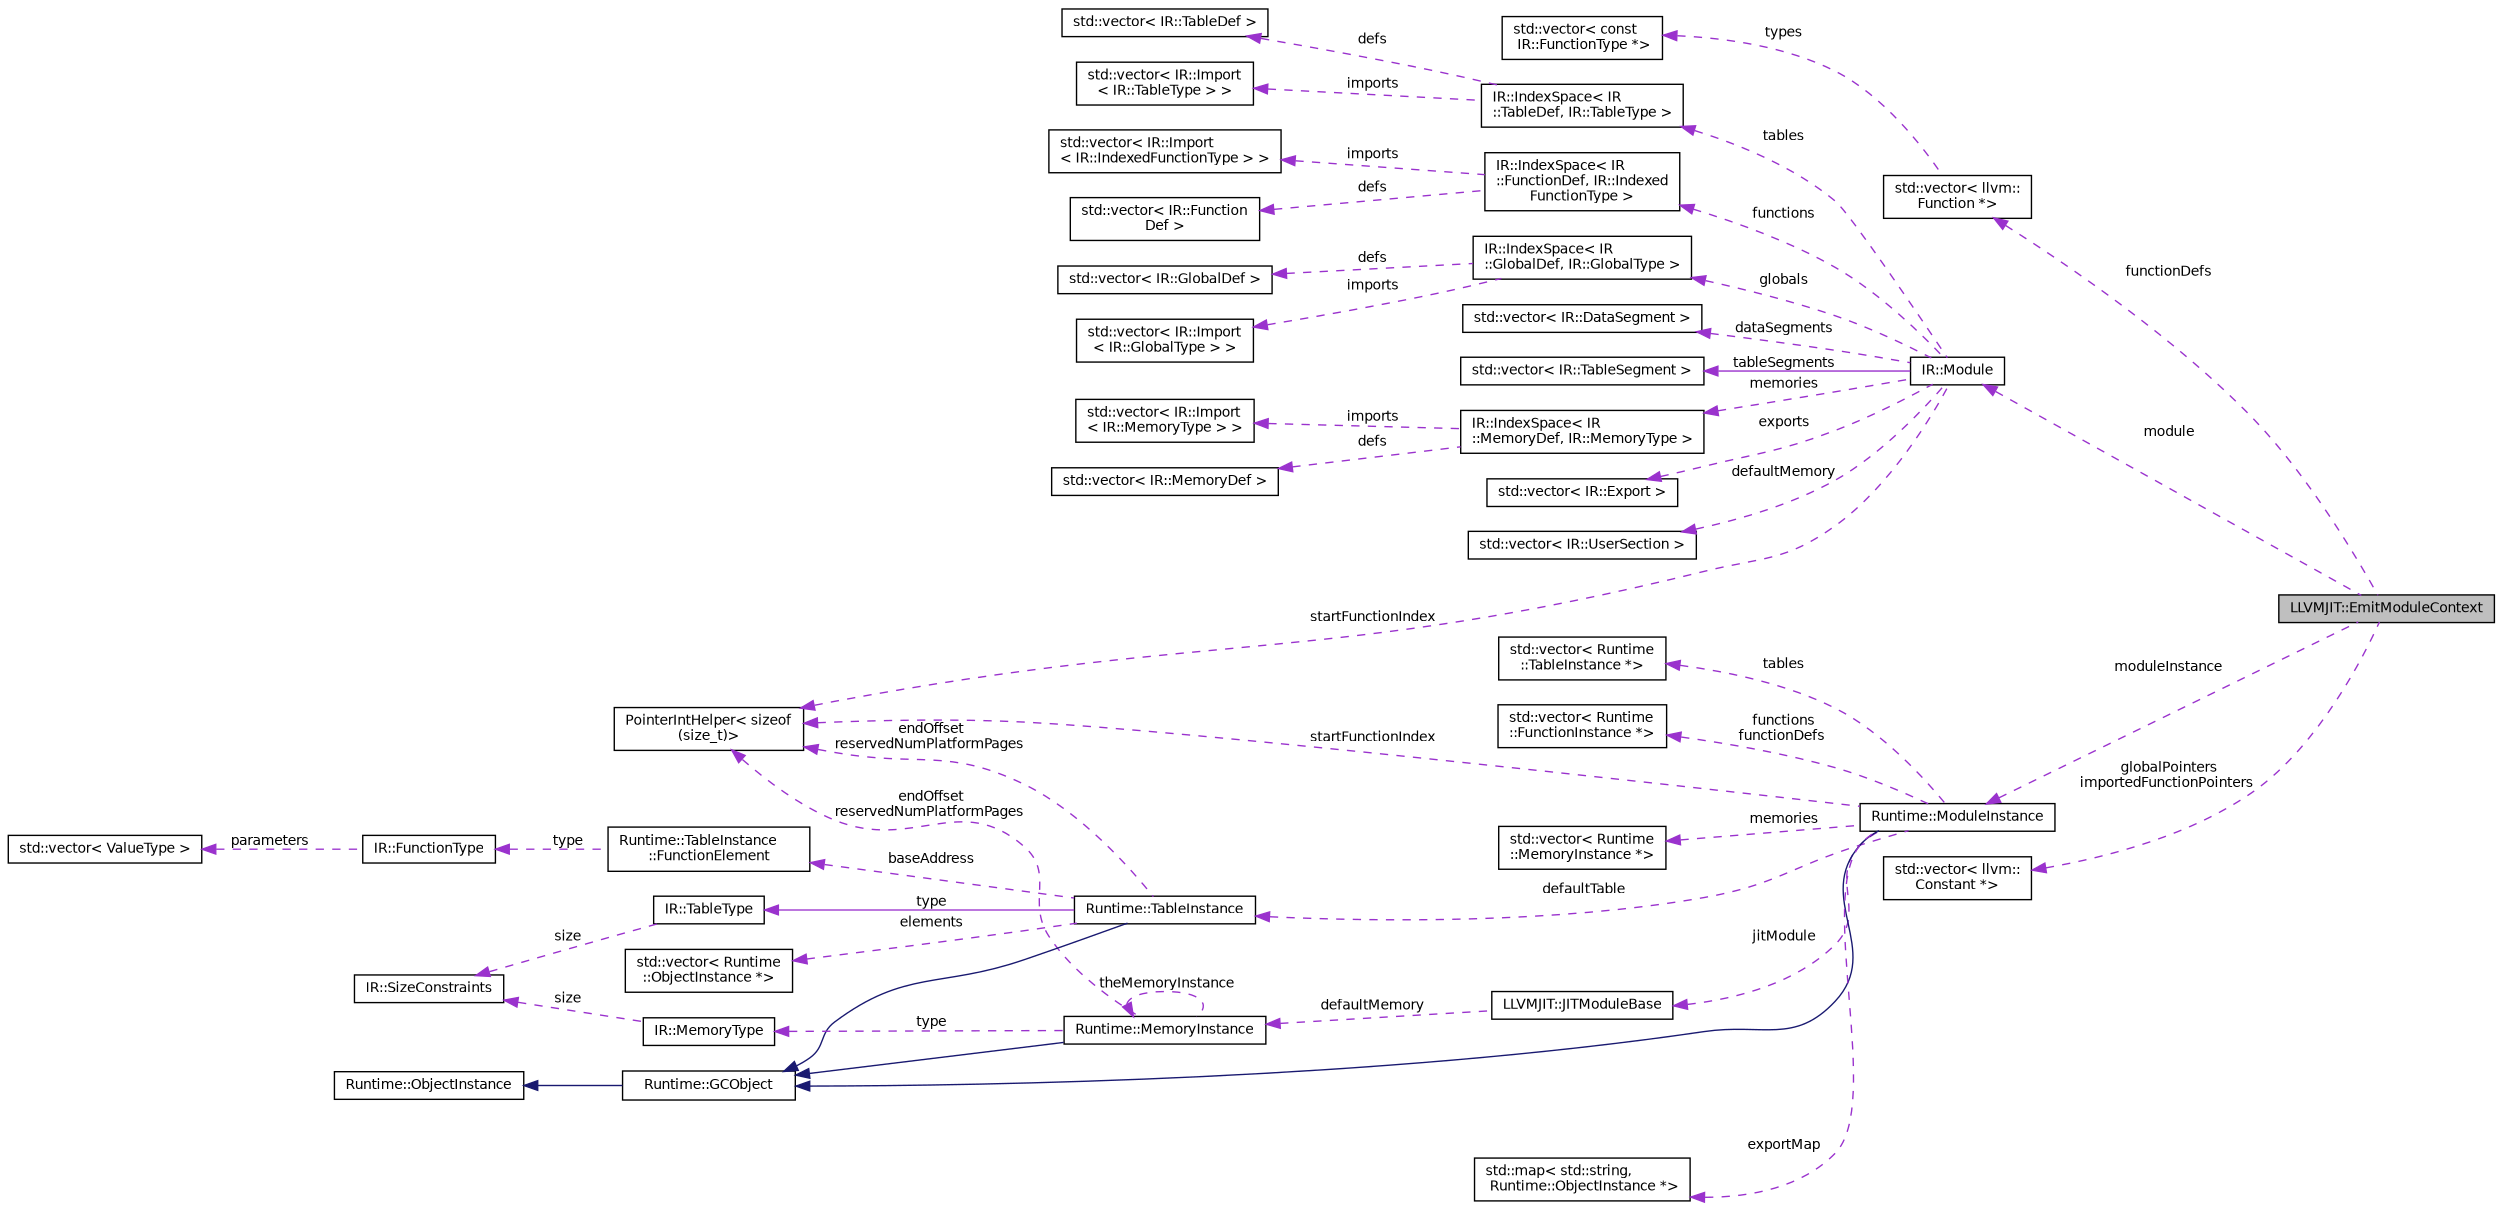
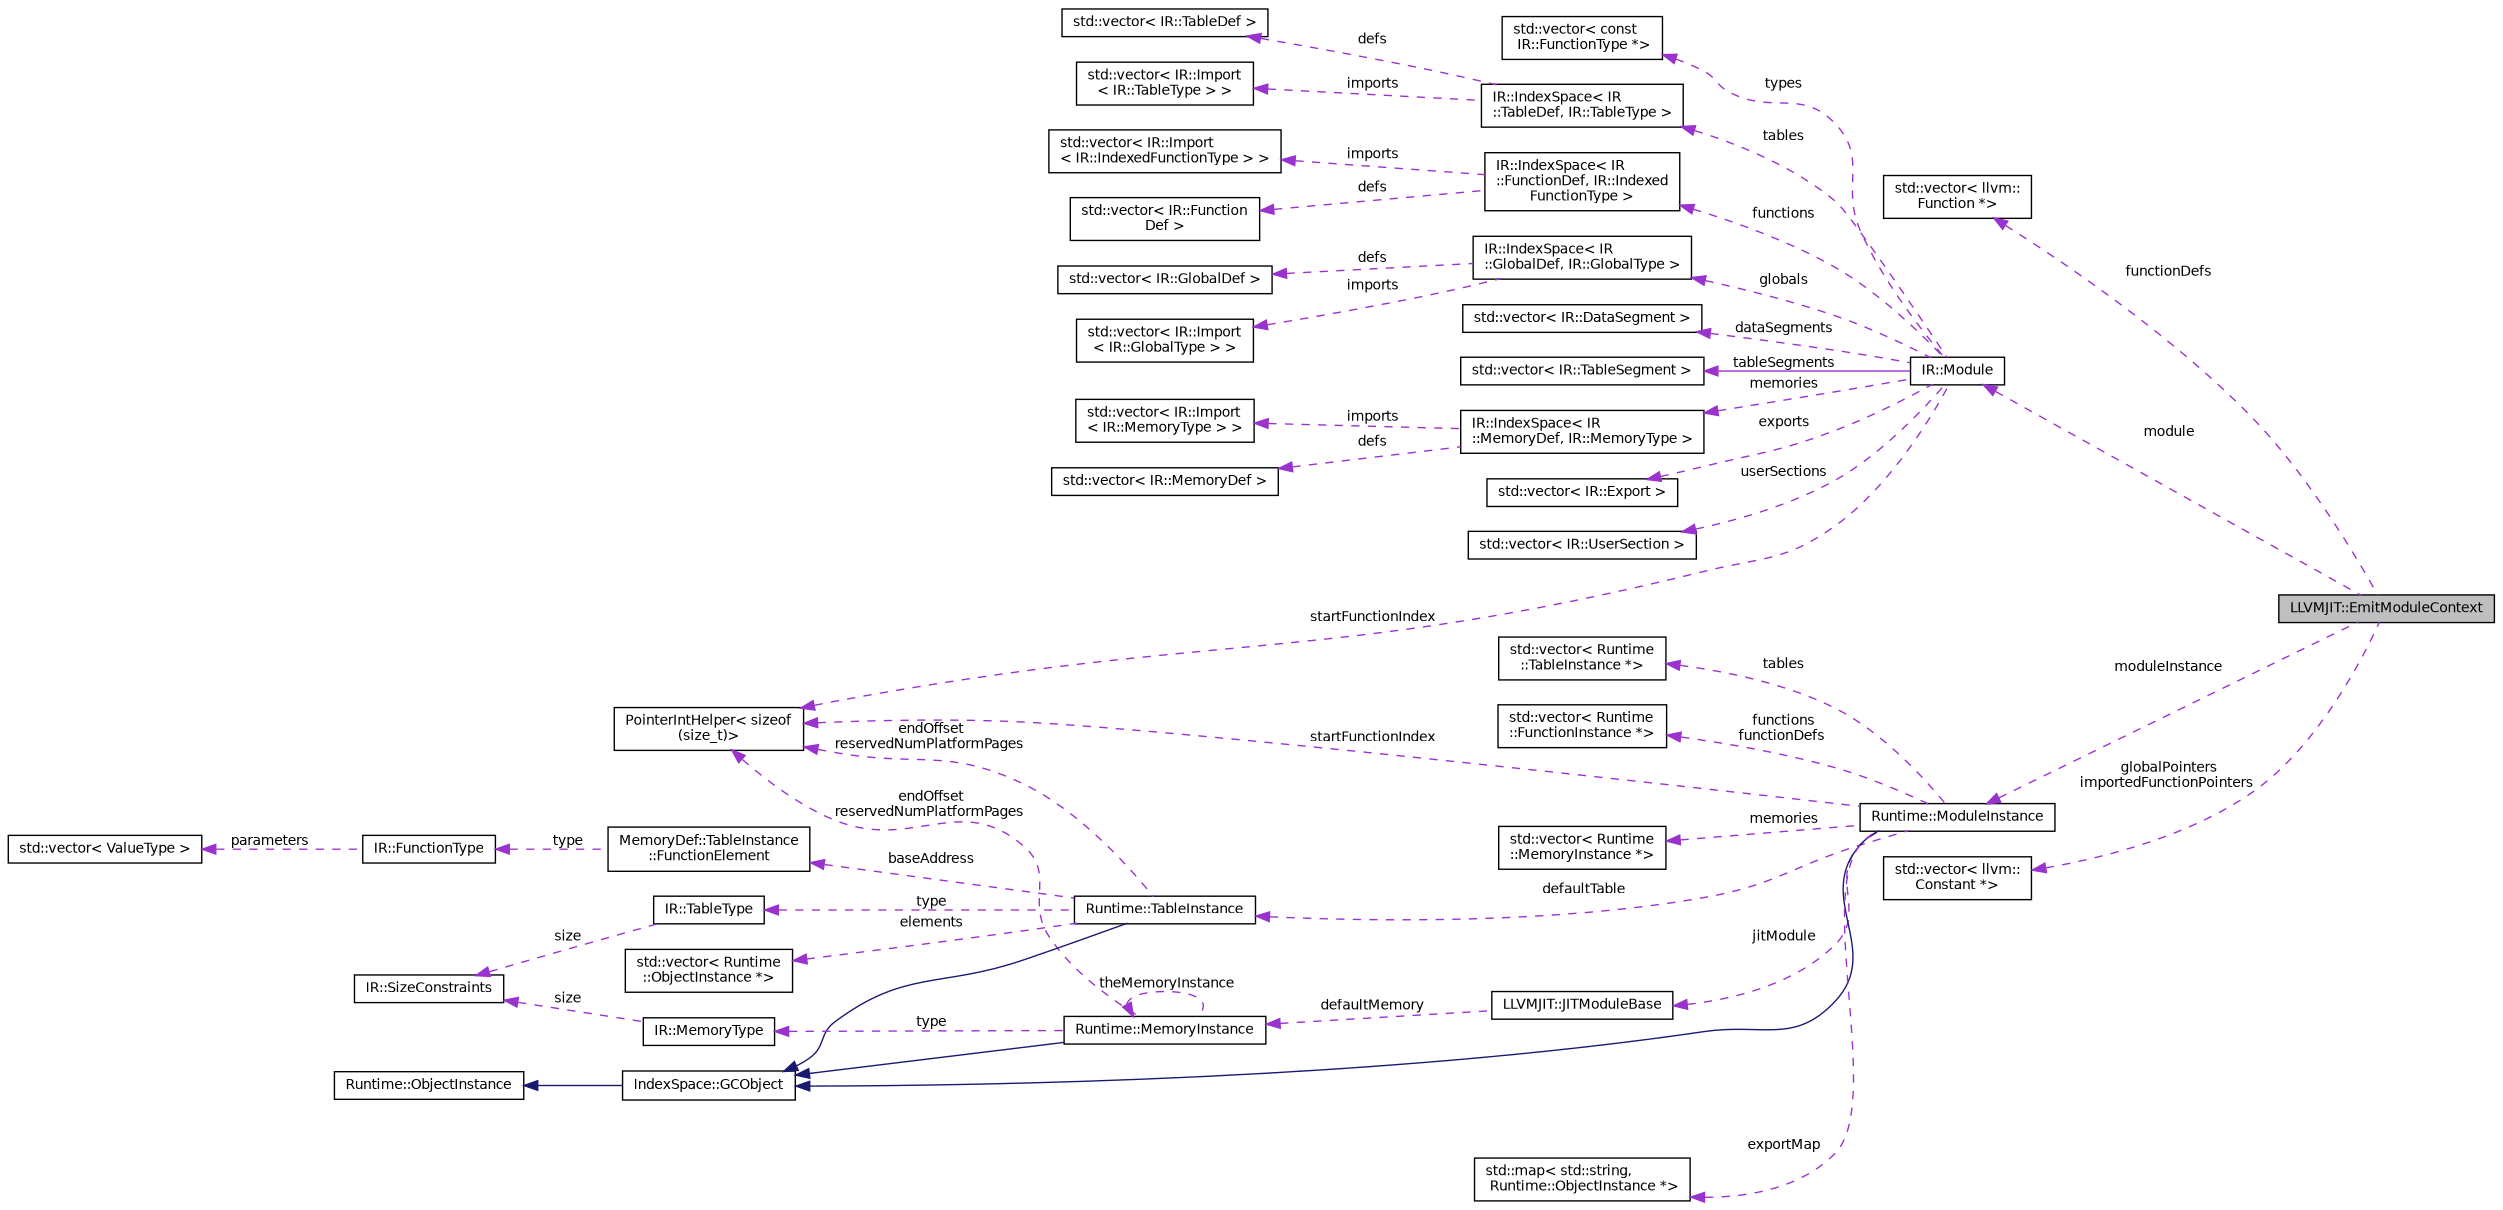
(1830, 69) -> (1853, 163)
(1782, 473) -> (1782, 473)
(709, 849) -> (709, 849)
(926, 910) -> (926, 910)
(709, 1086) -> (709, 1086)
